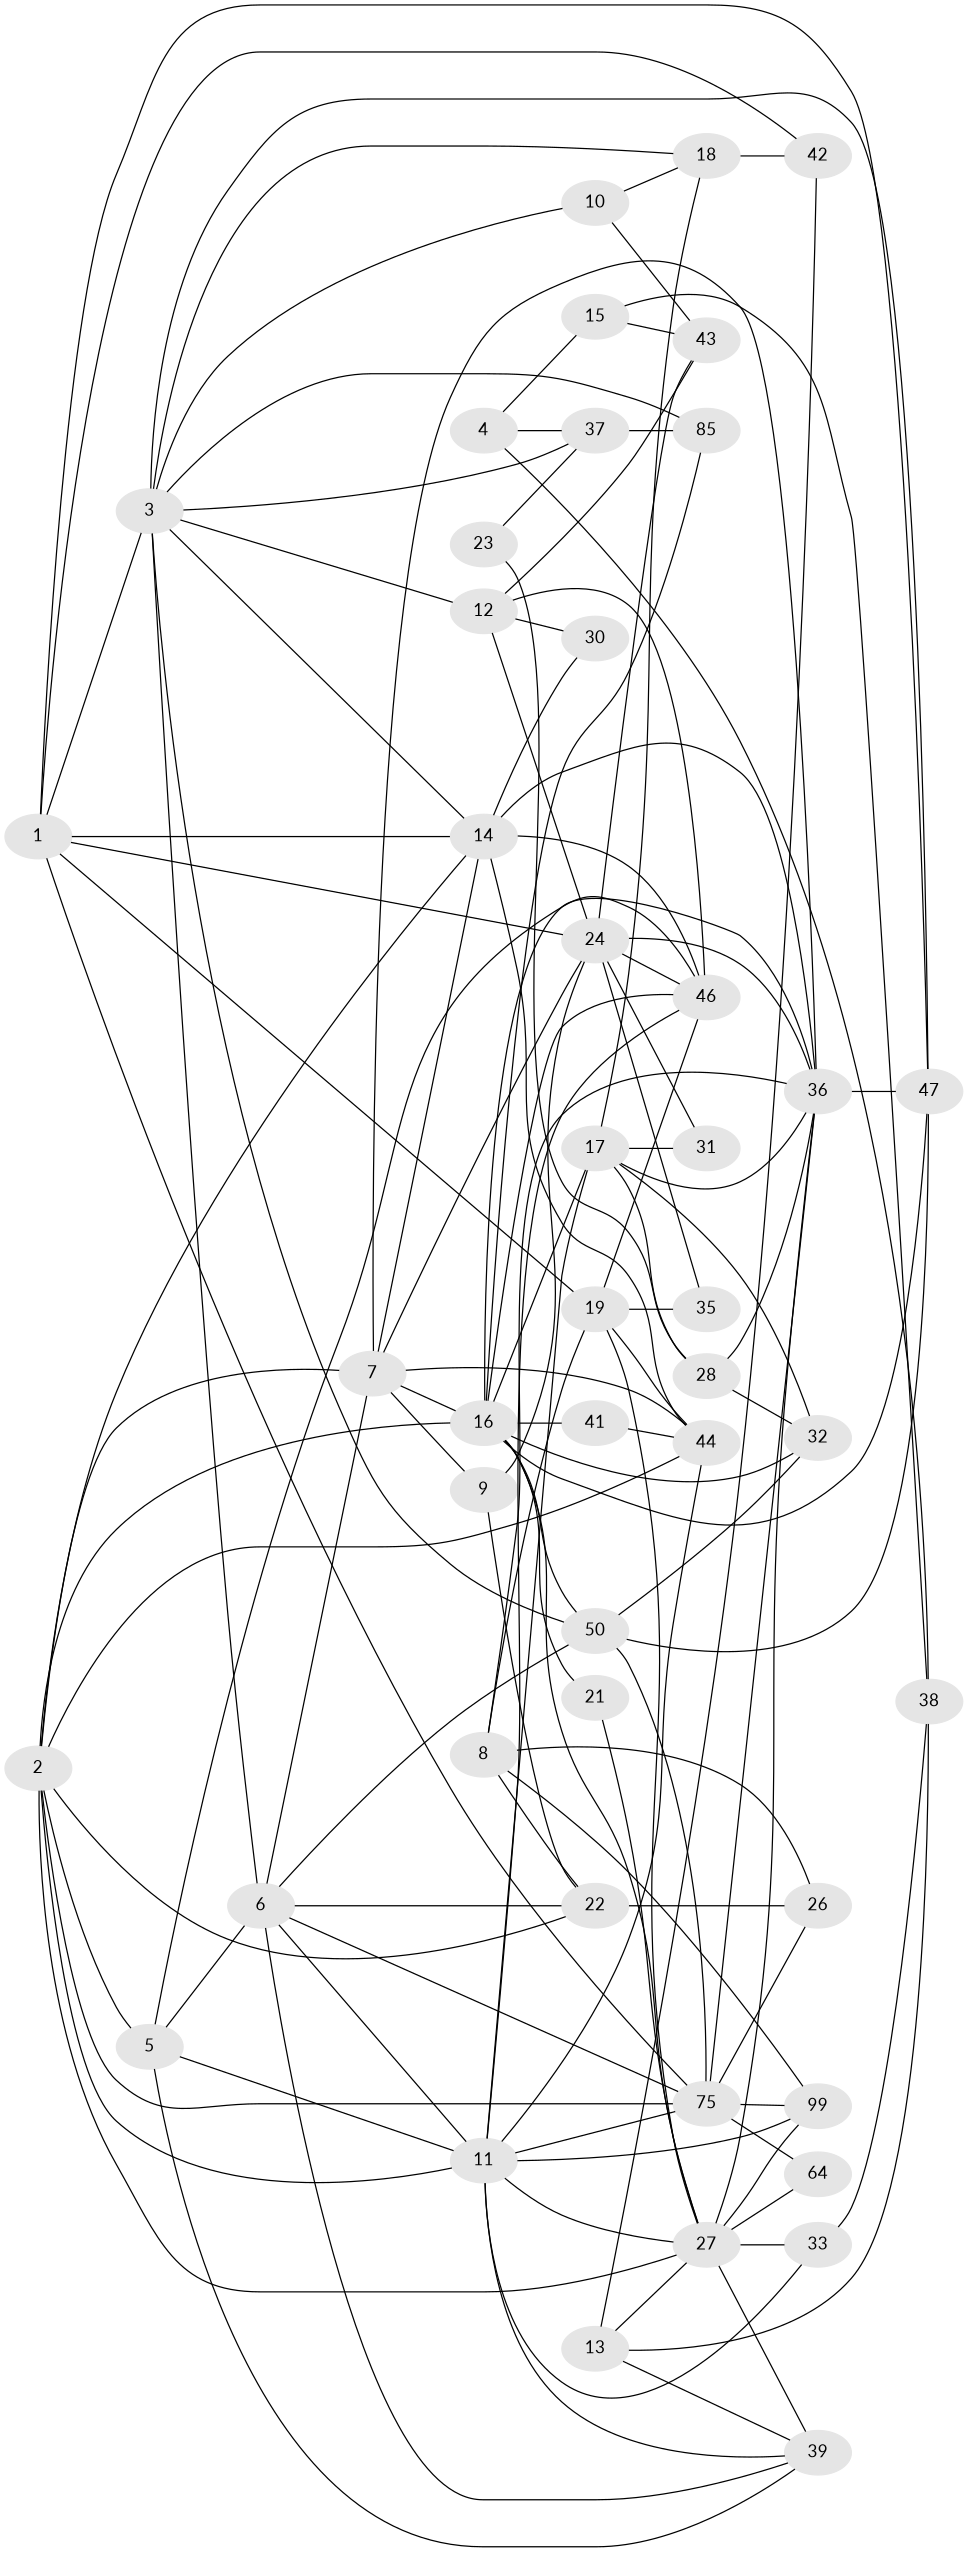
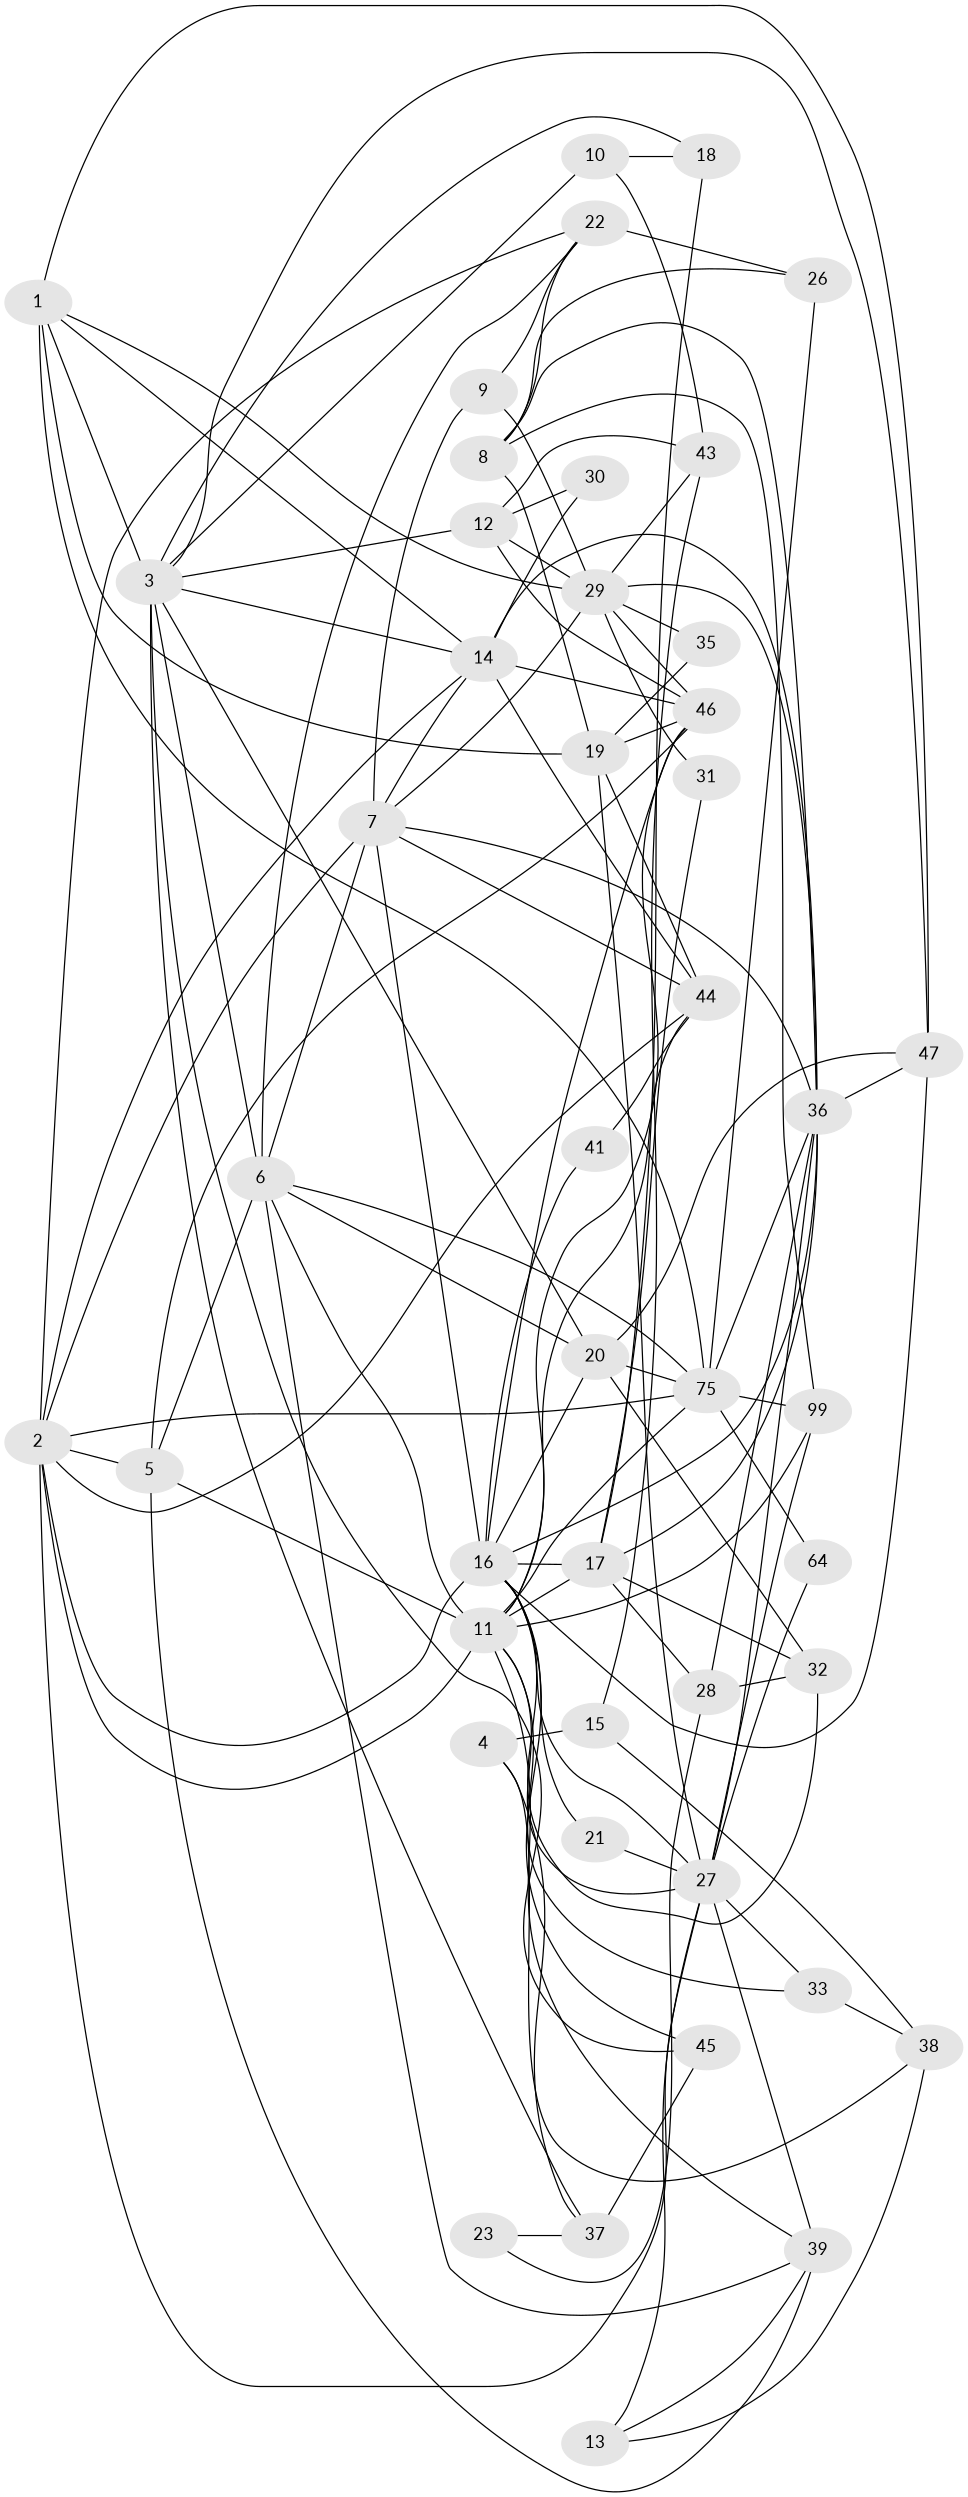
(818, 156) -> none
(707, 431) -> (707, 2047)
(595, 940) -> (595, 592)
(595, 1631) -> (595, 1357)
